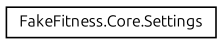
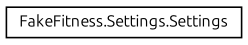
(111, 22) -> (124, 22)
